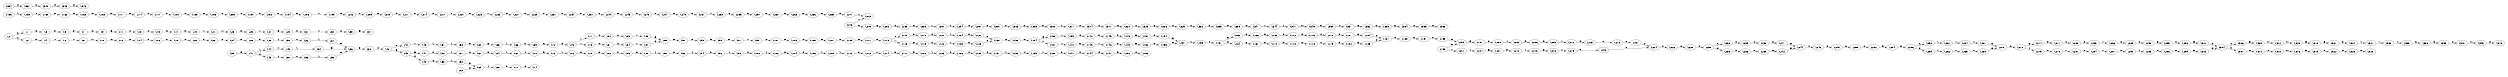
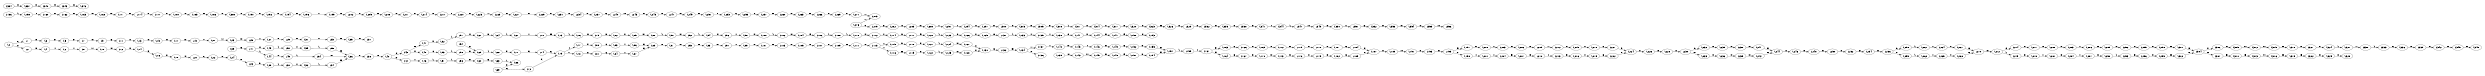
(1061, 36) -> none
(525, 45) -> (506, 67)
(1451, 46) -> (1457, 54)
none -> (550, 53)
